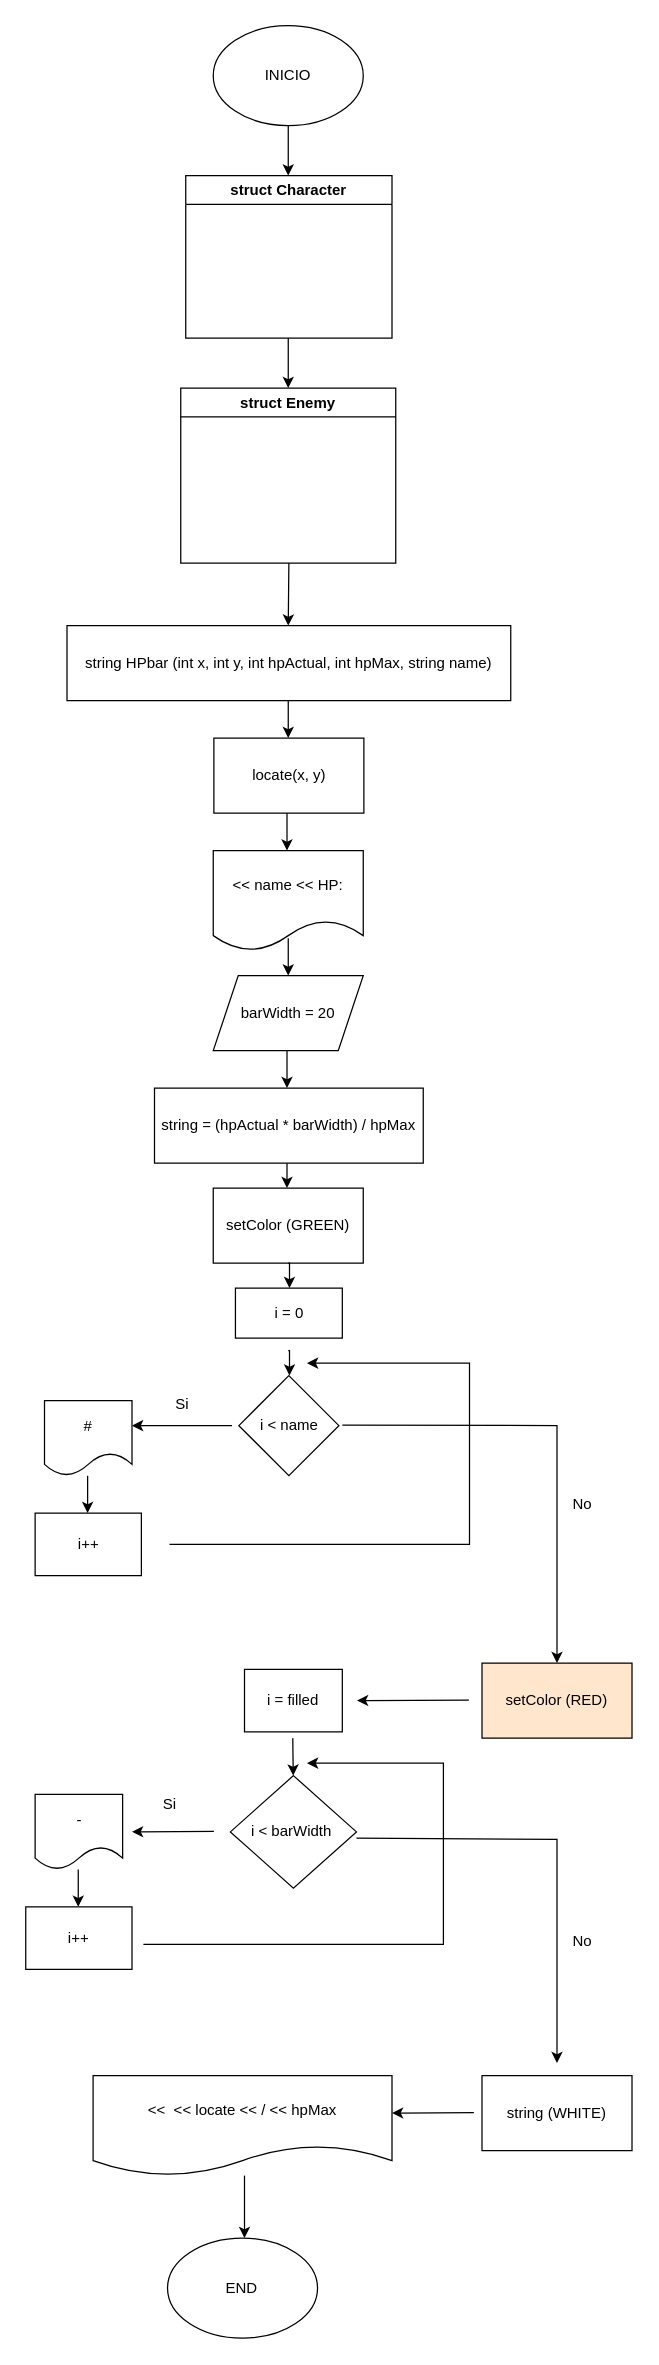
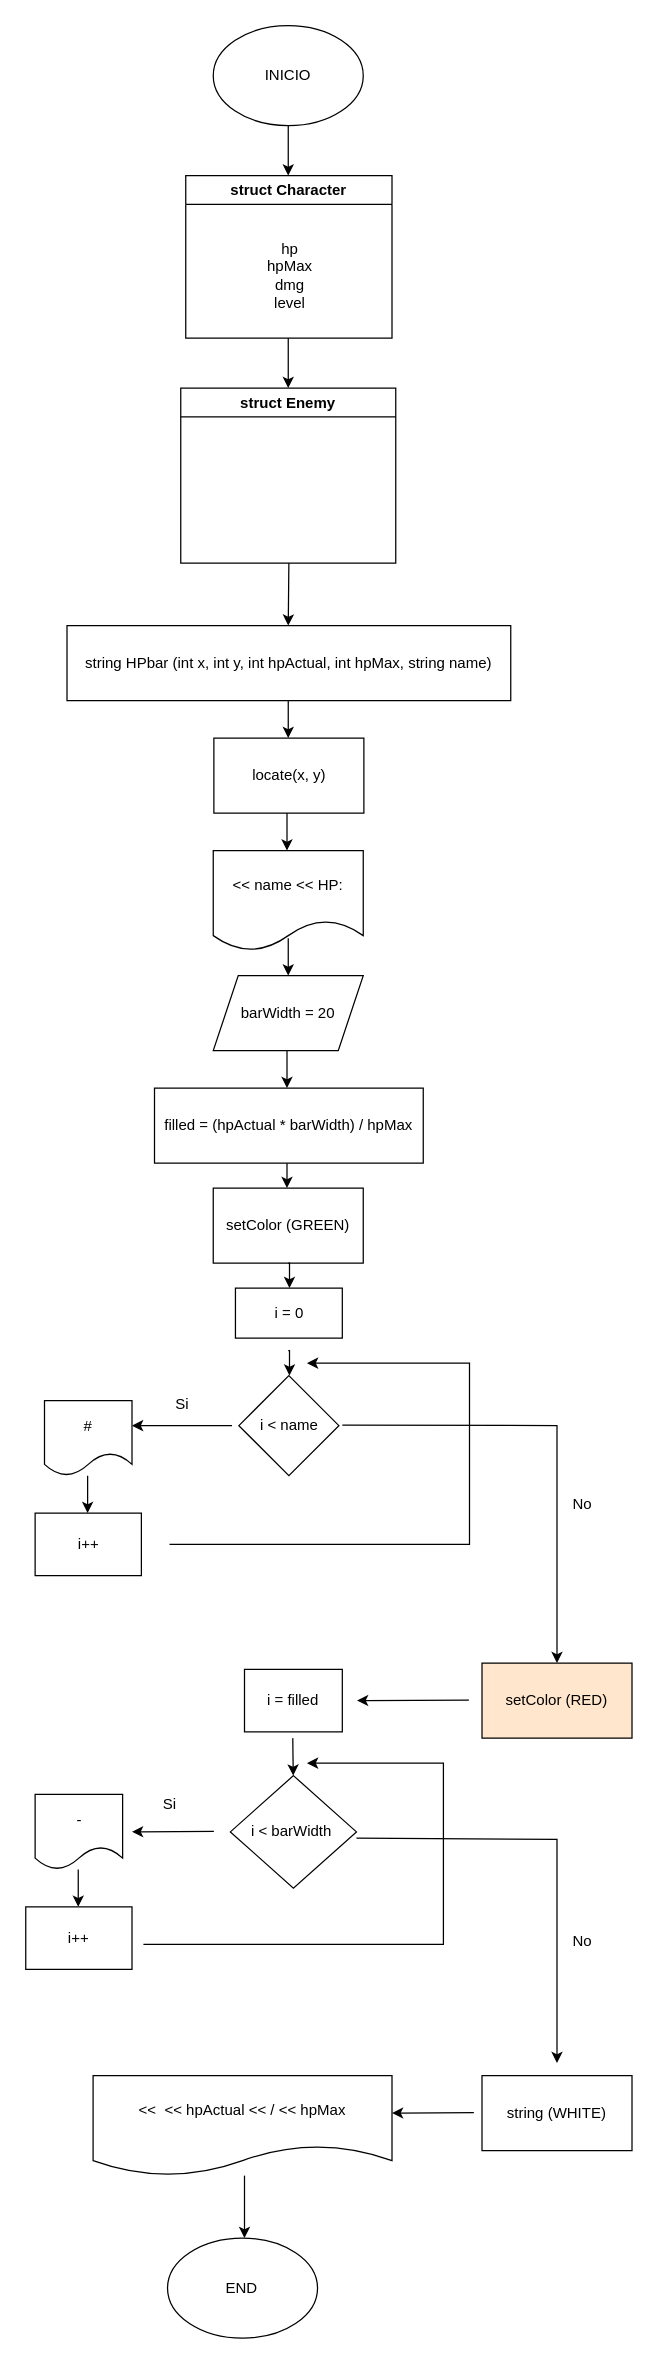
none -> (289, 276)
(289, 1126) -> (289, 1126)
(243, 2111) -> (243, 2111)
